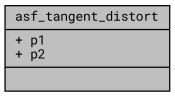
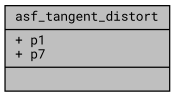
(31, 55) -> (31, 55)
